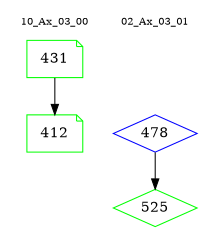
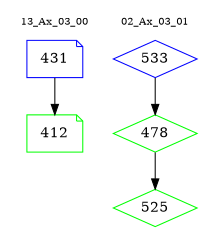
(55, 22) -> (55, 22)
(55, 59) -> (55, 59)
none -> (155, 59)
(155, 133) -> (155, 133)
